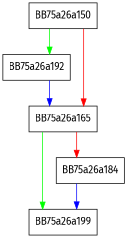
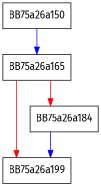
(84, 64) -> (37, 38)
(37, 67) -> none
(43, 167) -> (16, 115)
